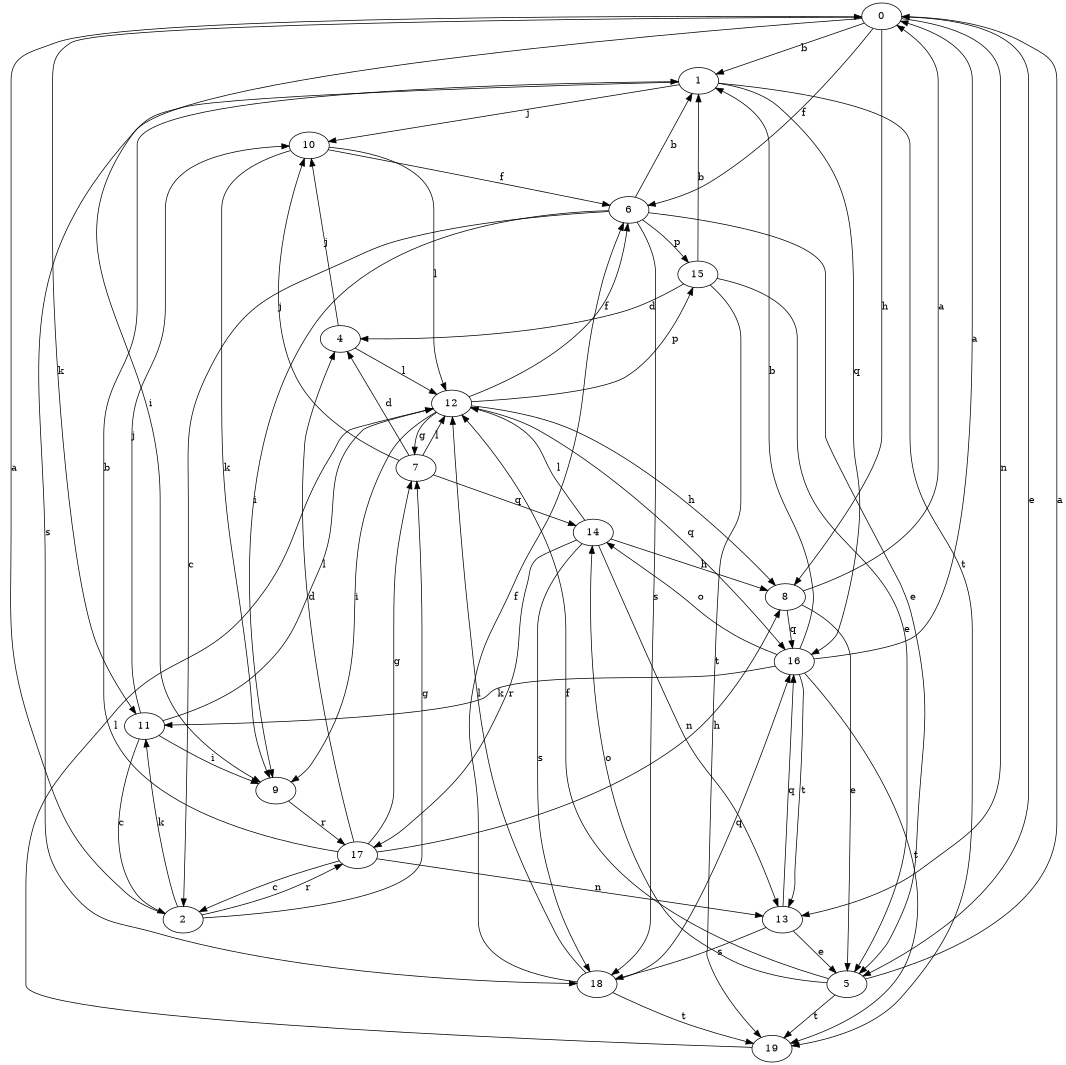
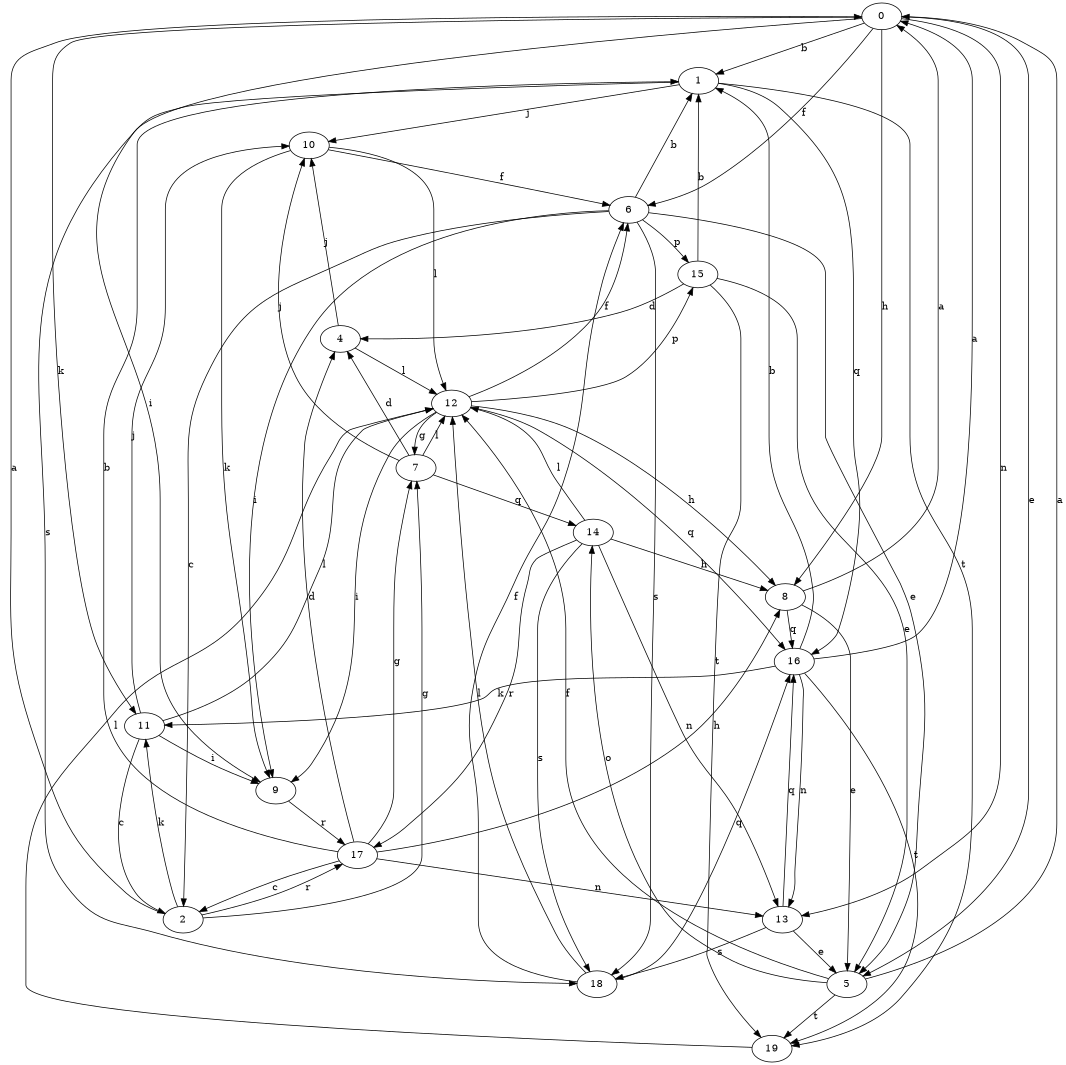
(692, 605) -> none
(804, 791) -> (804, 791)
(678, 1021) -> none
